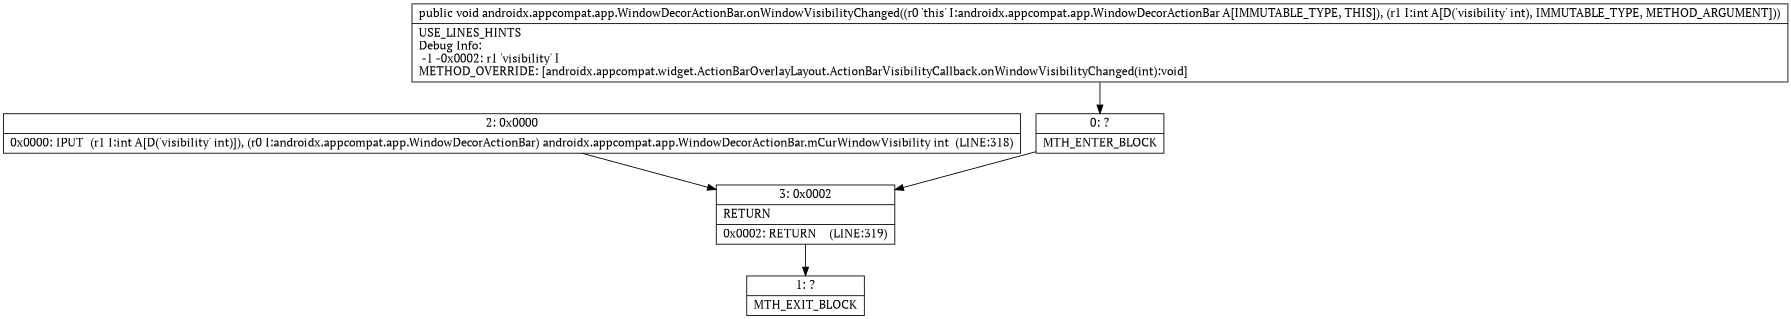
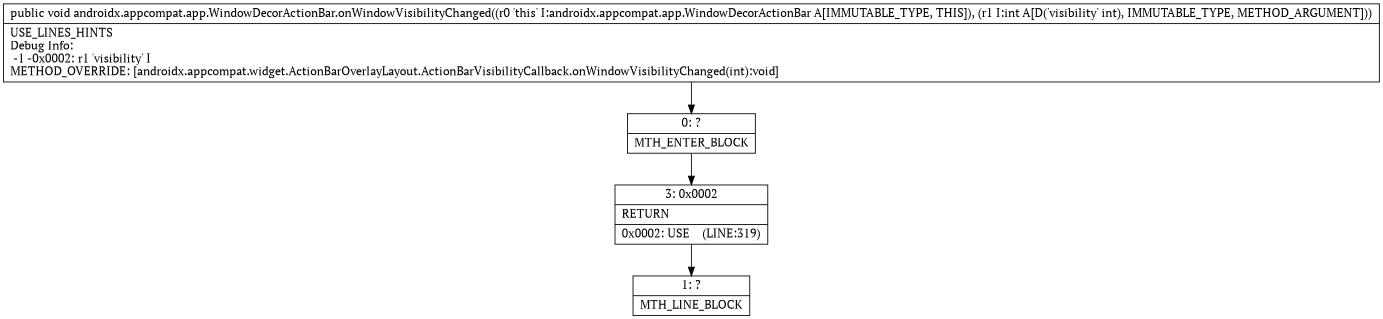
(512, 133) -> none
(806, 234) -> (691, 234)
(806, 305) -> (691, 305)
